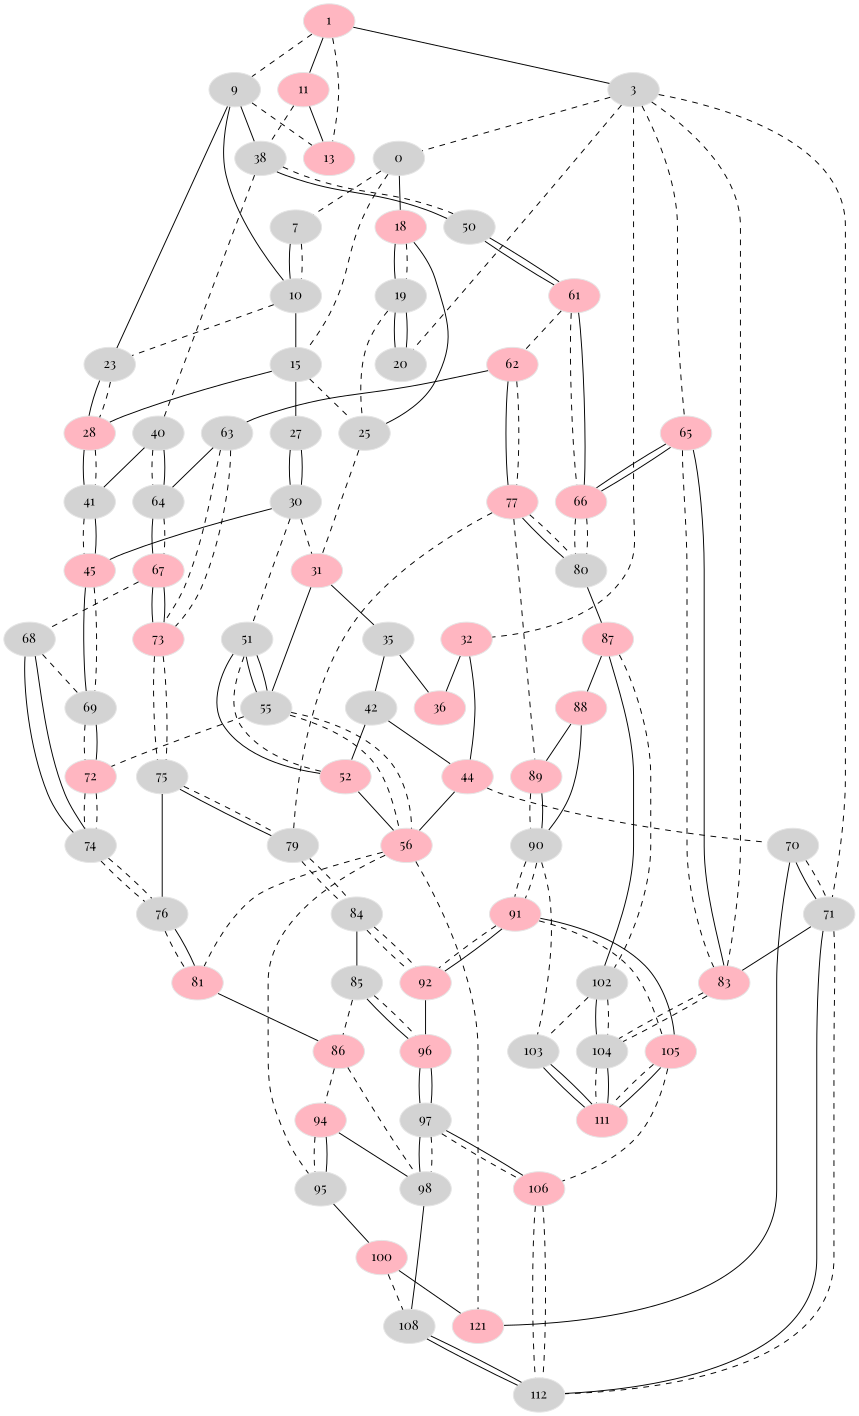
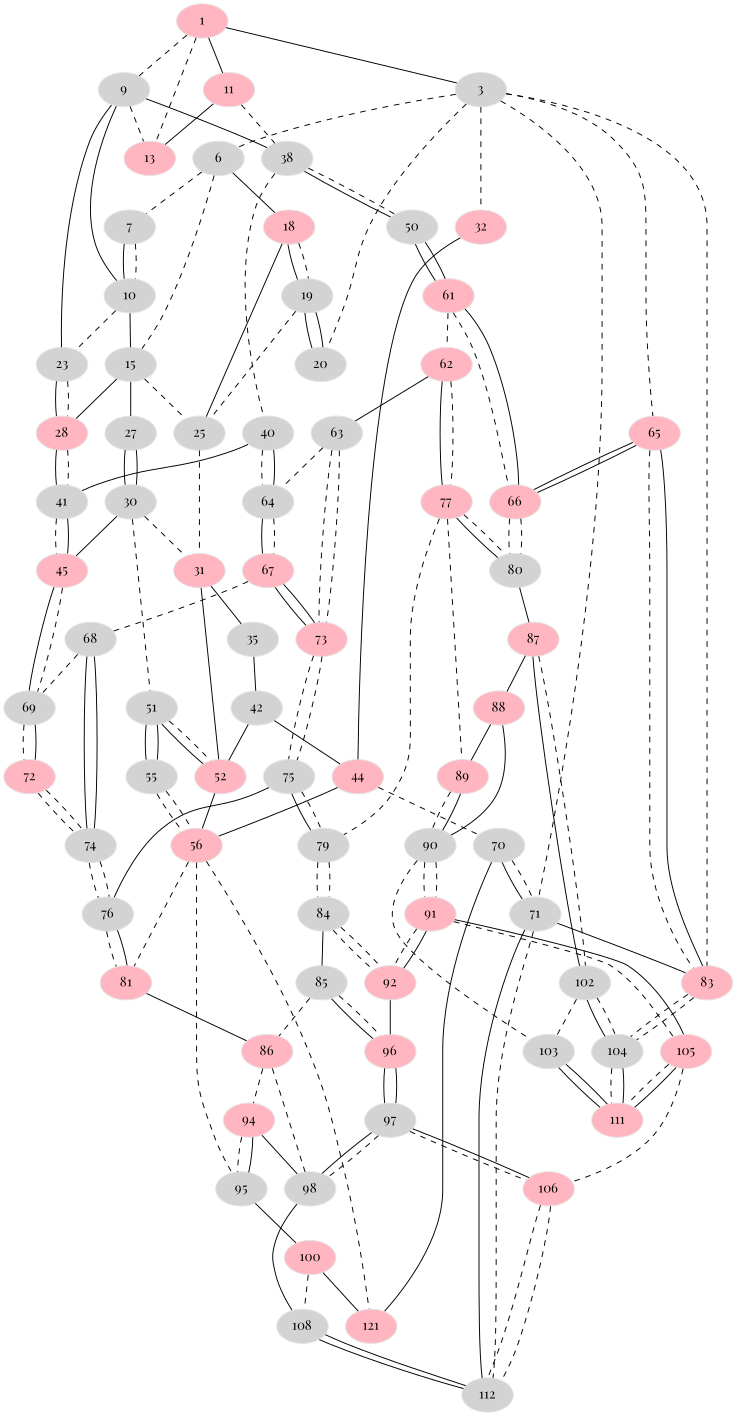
(399, 158) -> (219, 158)
(193, 467) -> (303, 467)
(292, 639) -> (210, 674)
(440, 708) -> none
(177, 741) -> none
